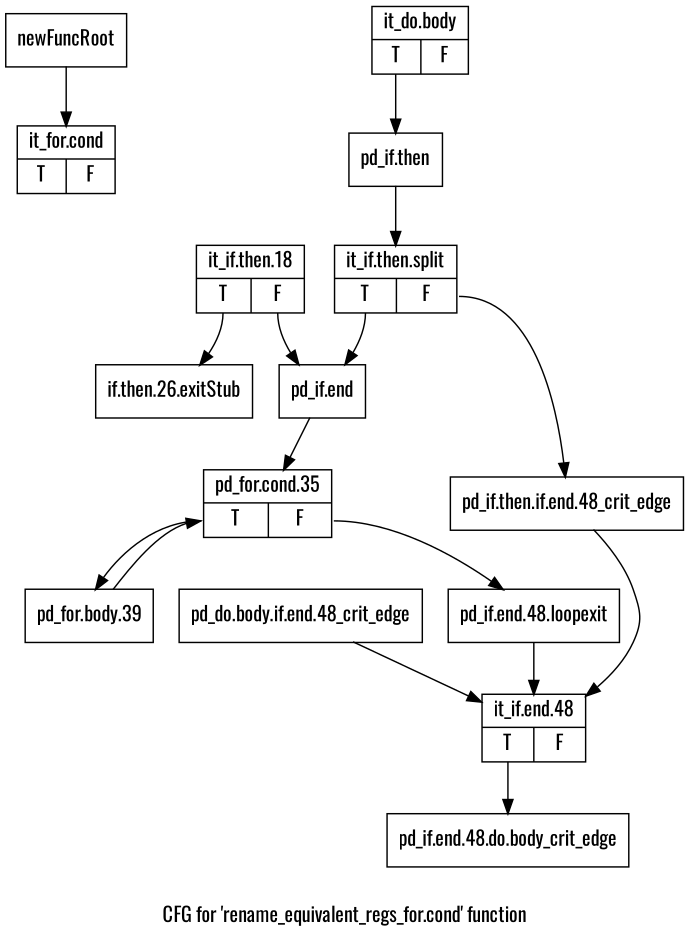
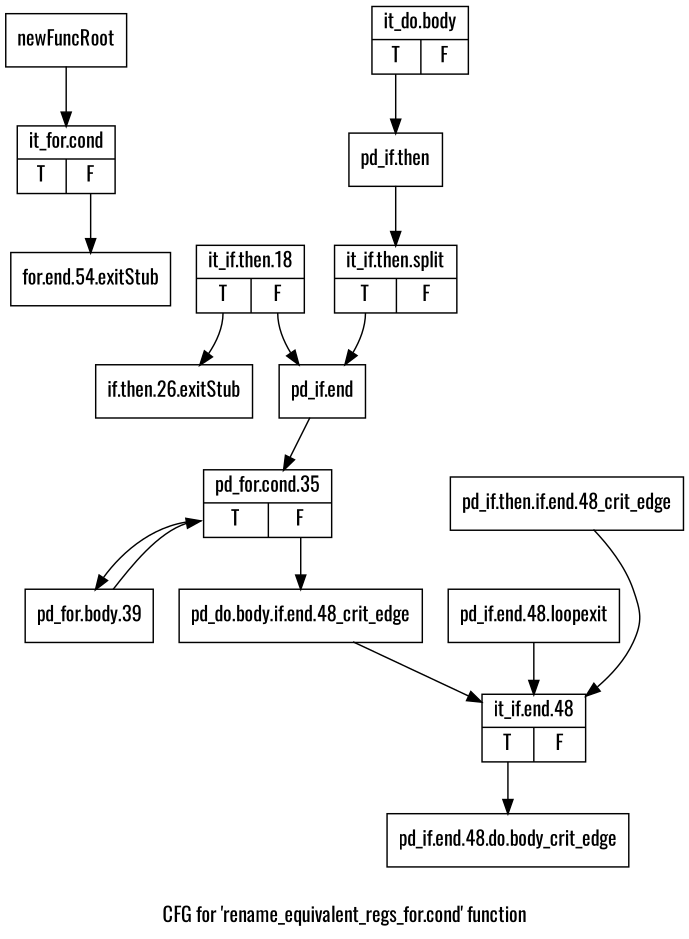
none -> (91, 279)
(538, 360) -> none
(417, 540) -> (301, 556)
